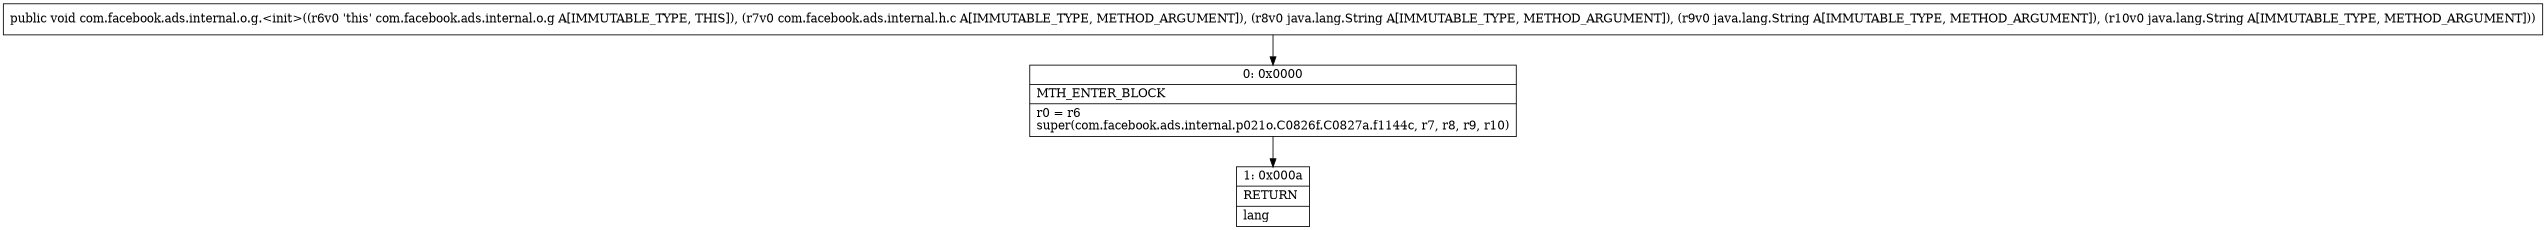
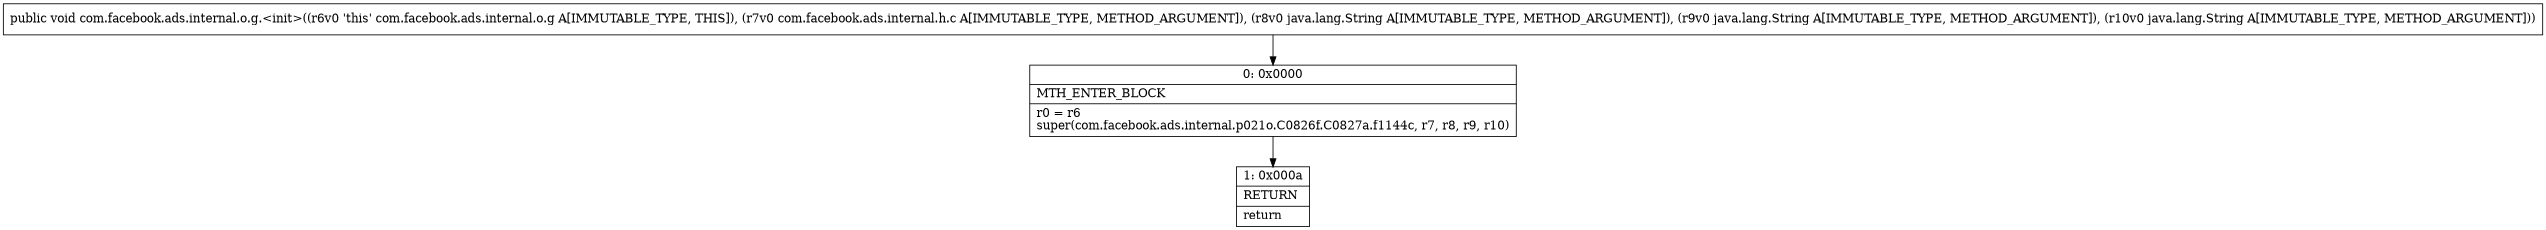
(1256, 216) -> (1263, 216)
